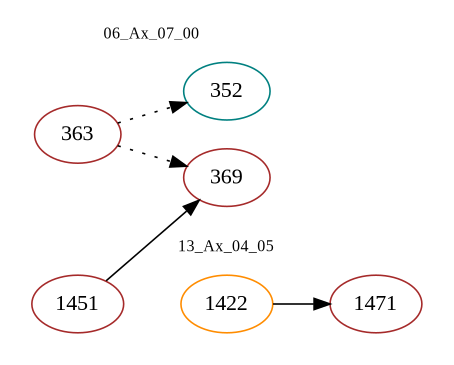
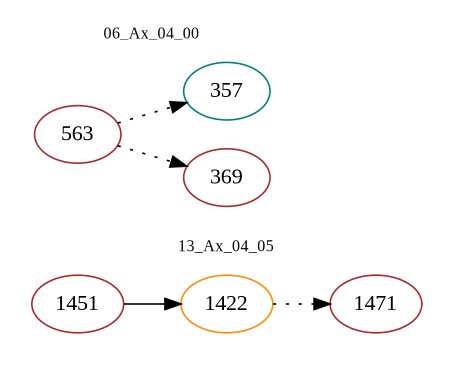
(152, 34) -> (152, 34)
(227, 91) -> (227, 91)
(78, 134) -> (78, 134)
(146, 246) -> (144, 304)
(293, 304) -> (293, 304)
